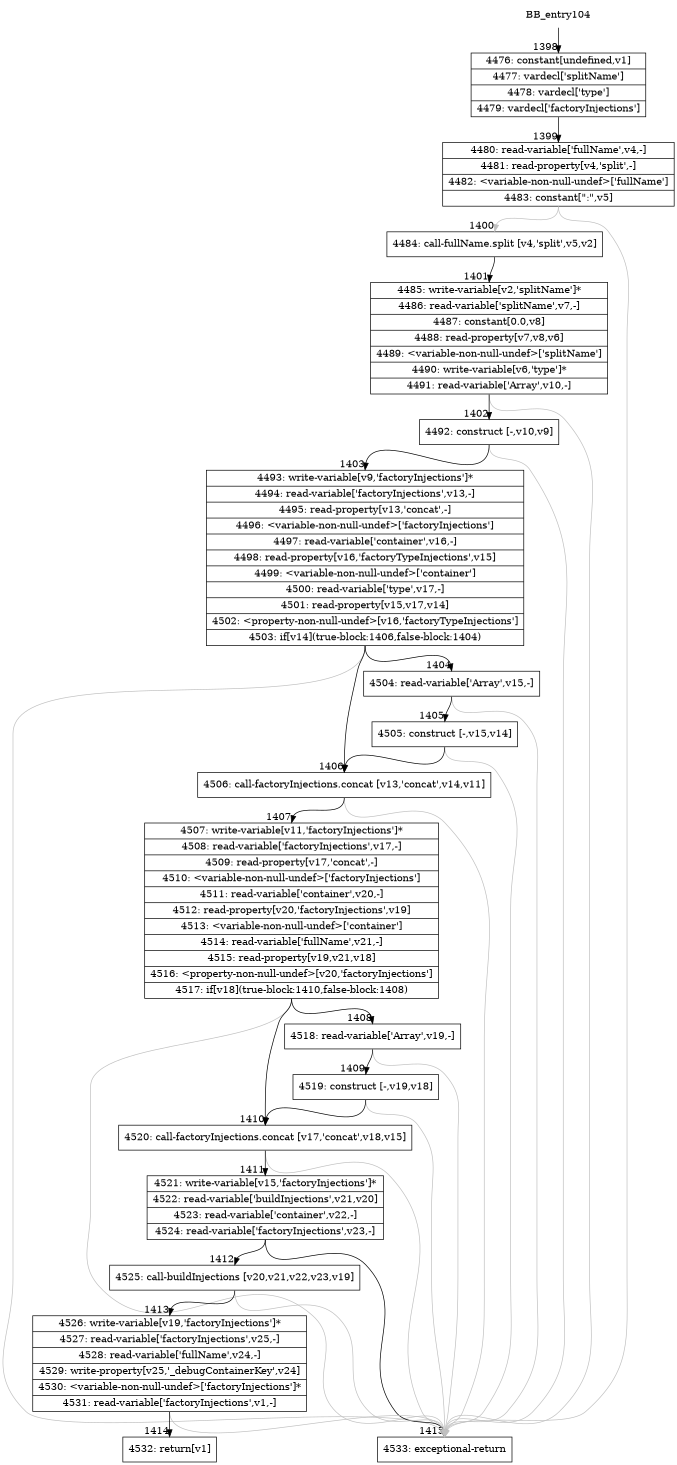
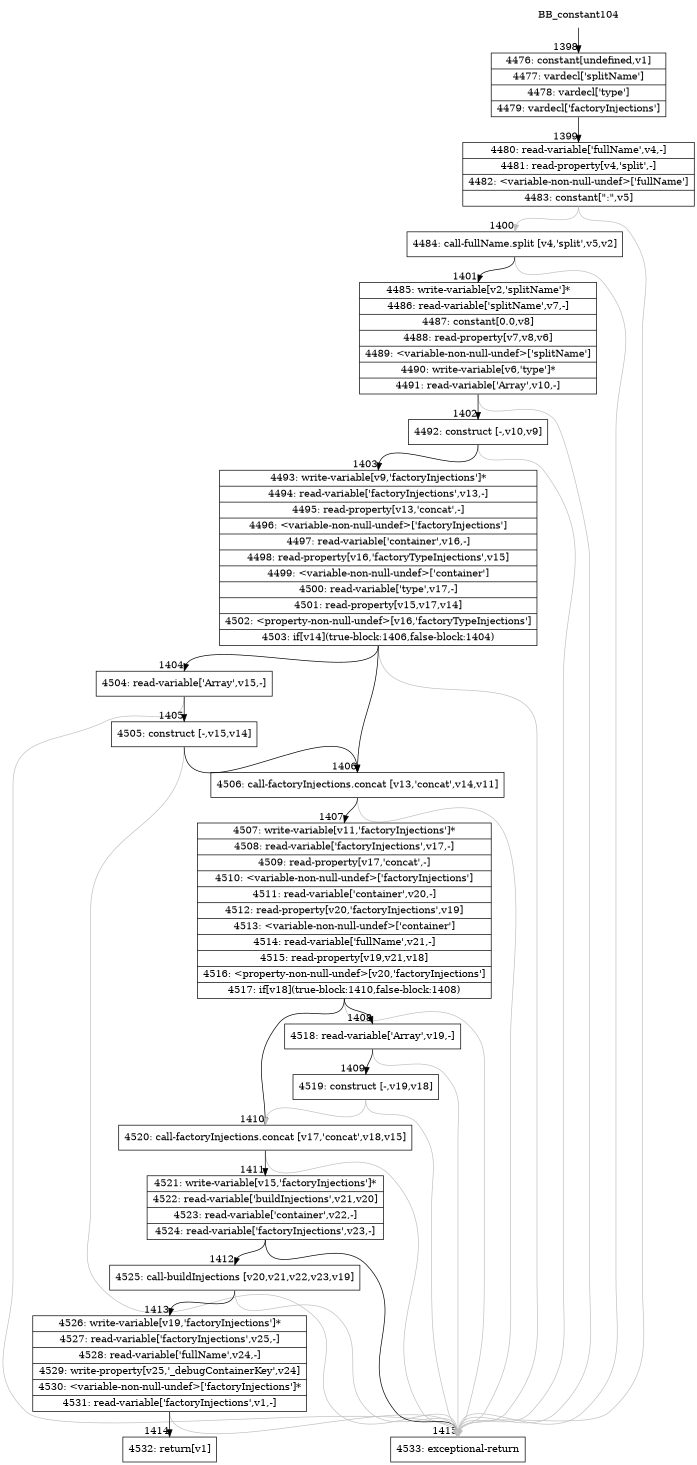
(558, 15) -> (579, 15)
none -> (616, 866)
(319, 1113) -> (319, 1113)
